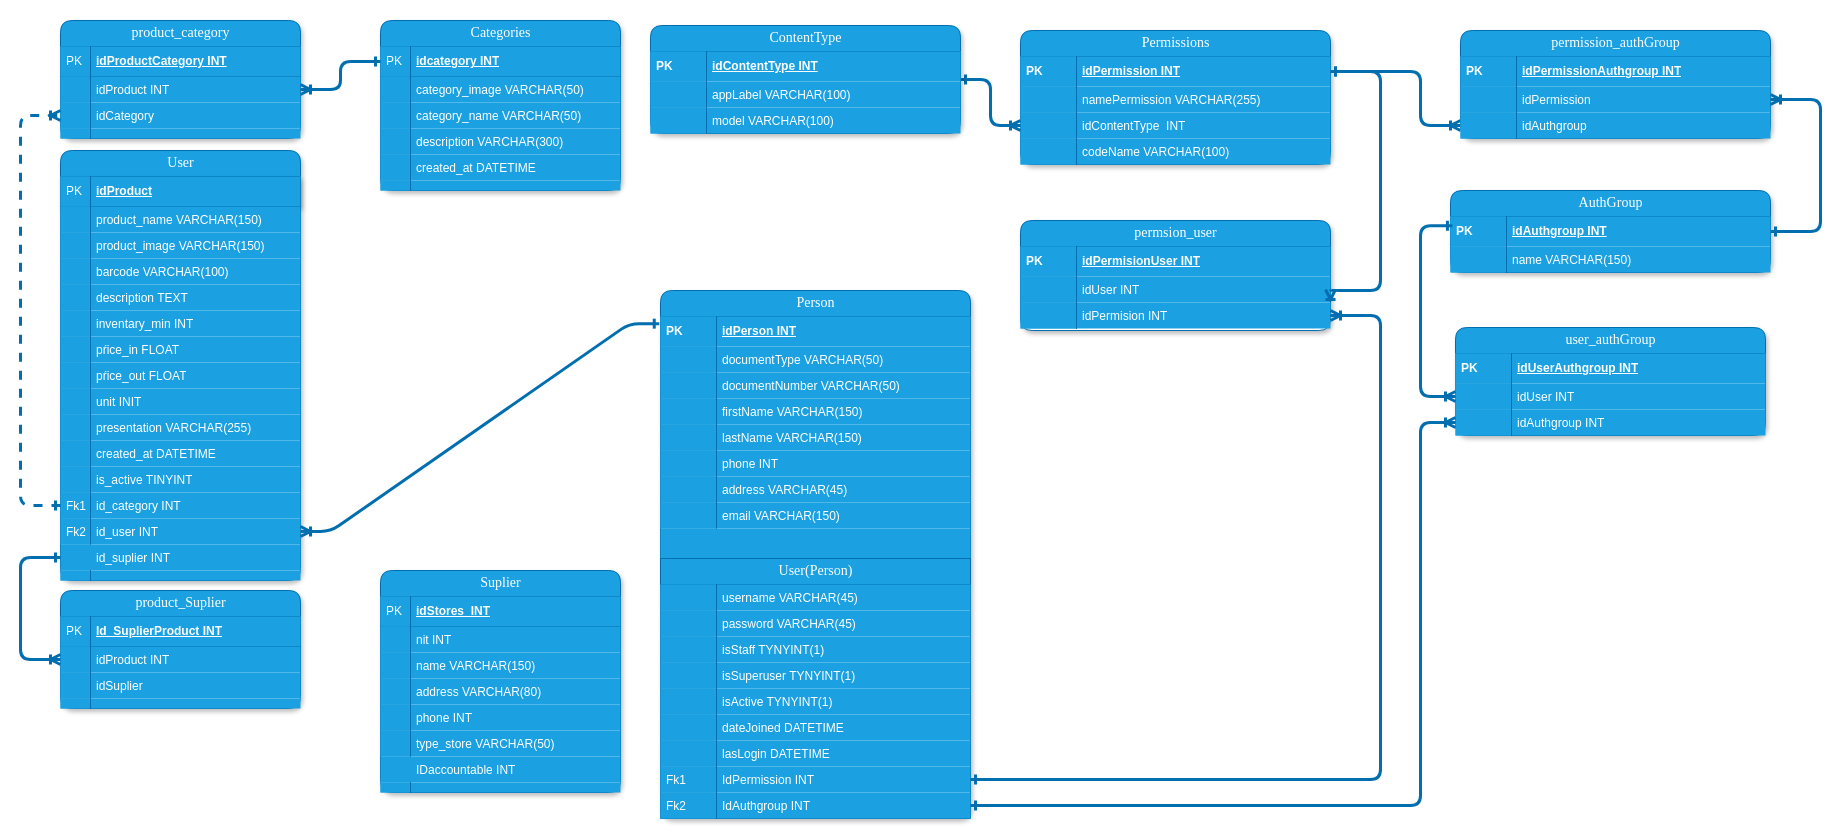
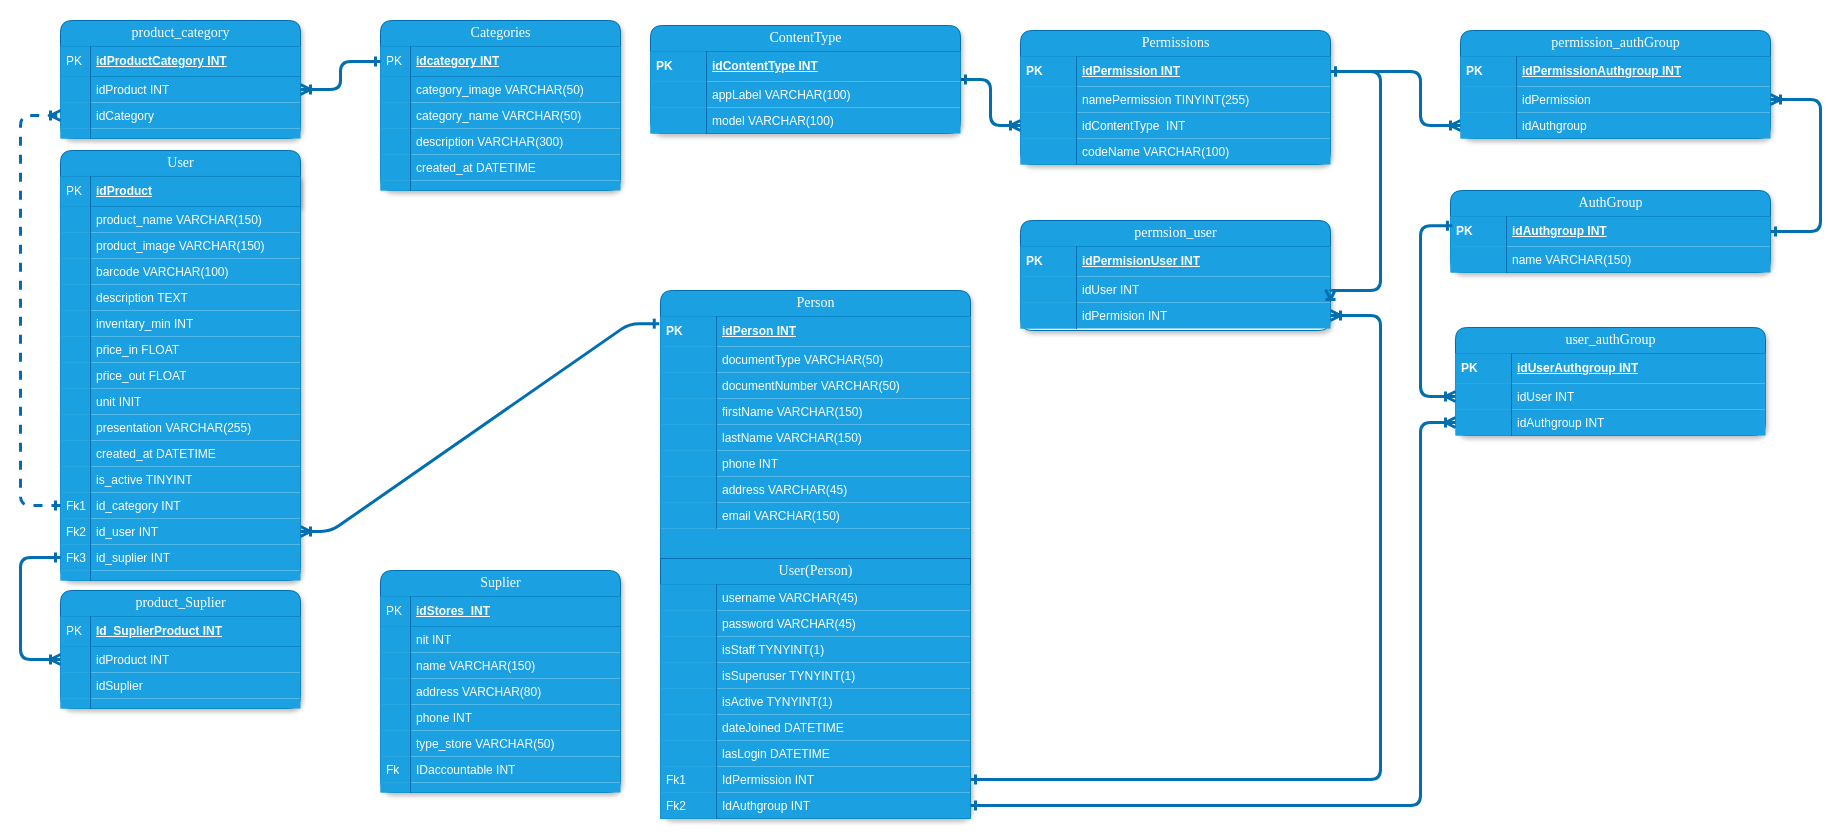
(1169, 101) -> (1169, 101)
none -> (76, 558)
none -> (396, 770)
